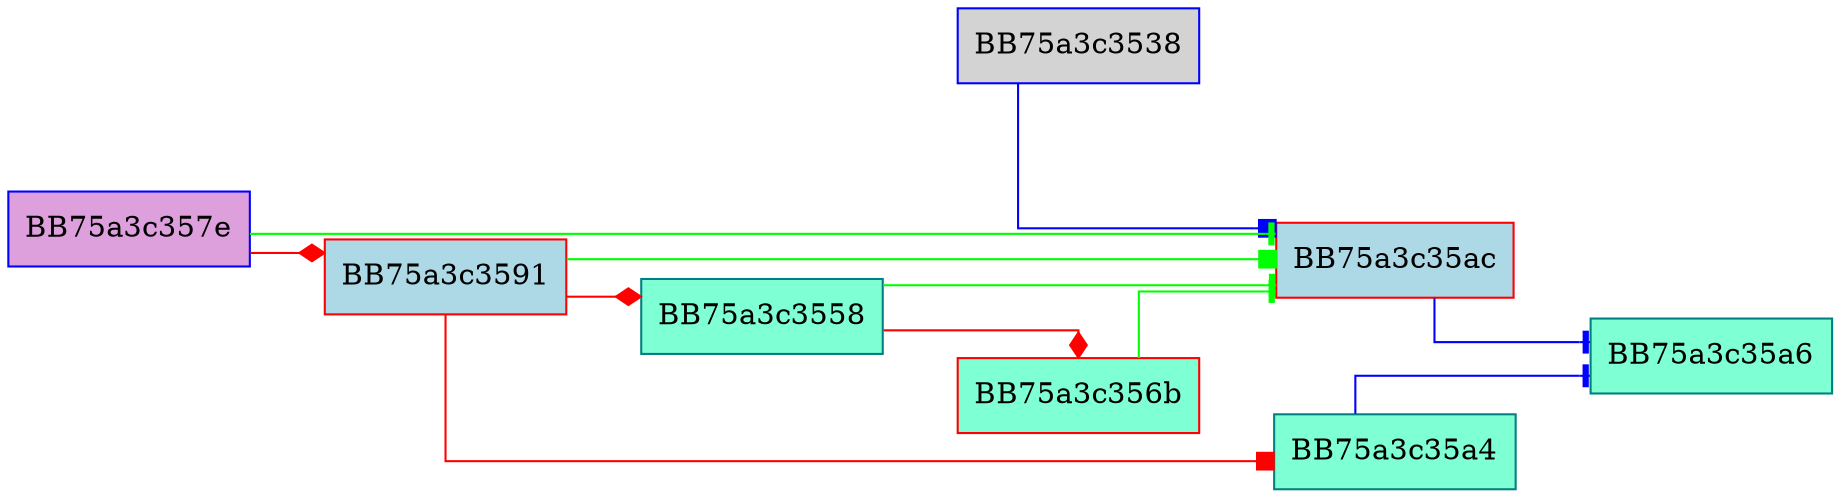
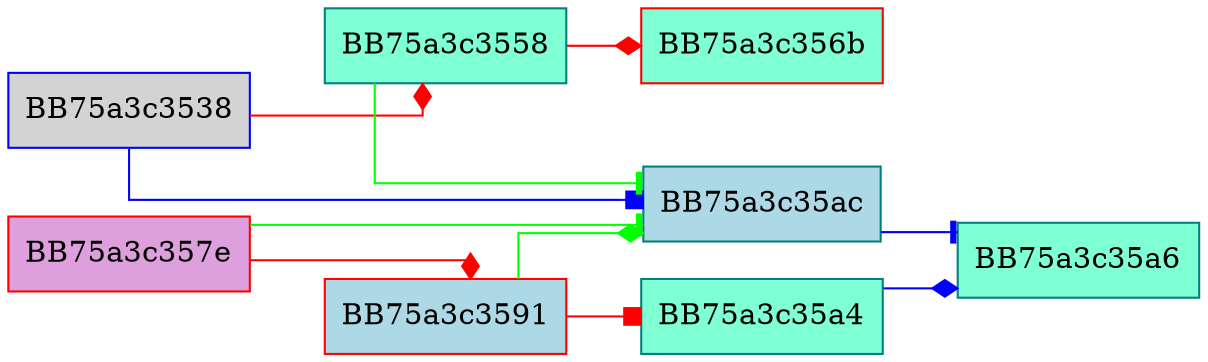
(129, 229) -> (129, 254)
(911, 259) -> (518, 239)
(1395, 260) -> (762, 204)
(591, 297) -> (340, 116)
(1139, 300) -> none
(1448, 376) -> (908, 288)
